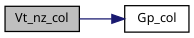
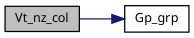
(157, 19) -> (157, 19)
